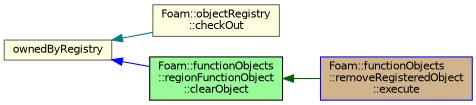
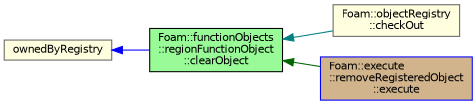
(138, 35) -> (313, 34)
(396, 79) -> (396, 79)
